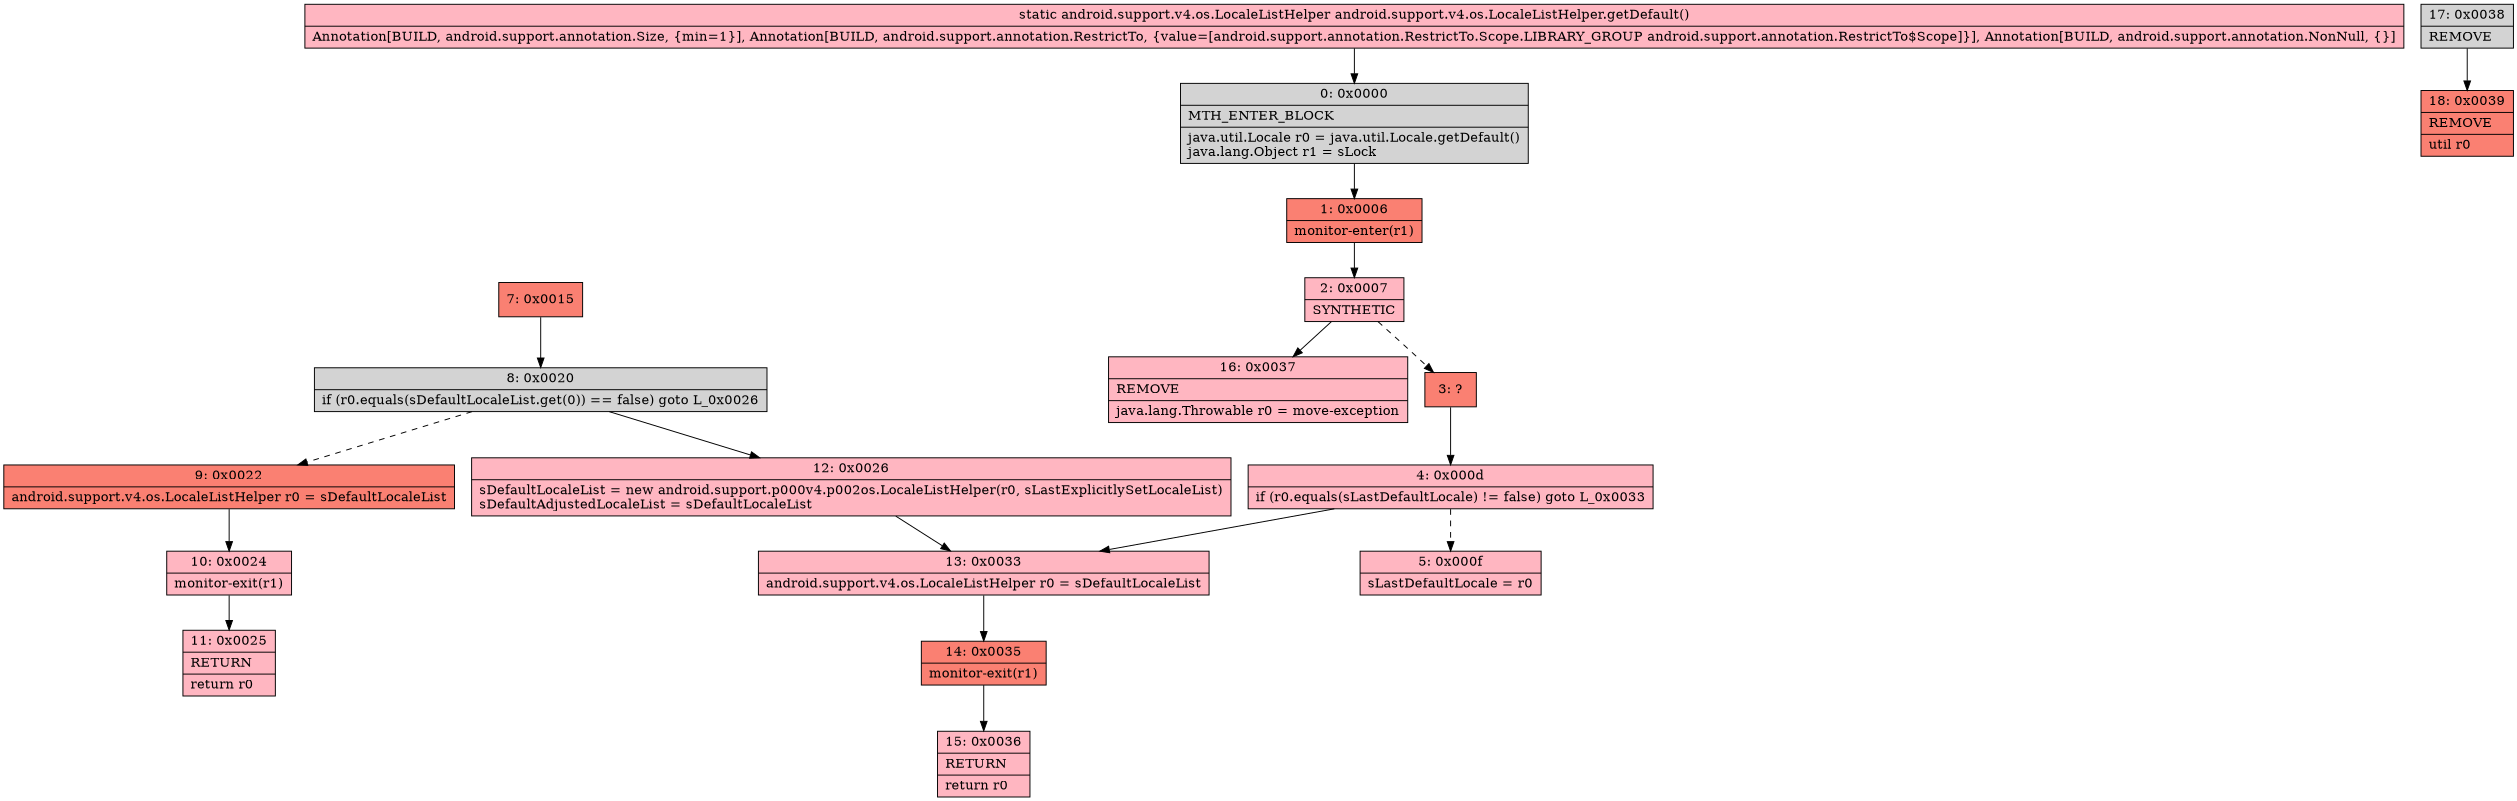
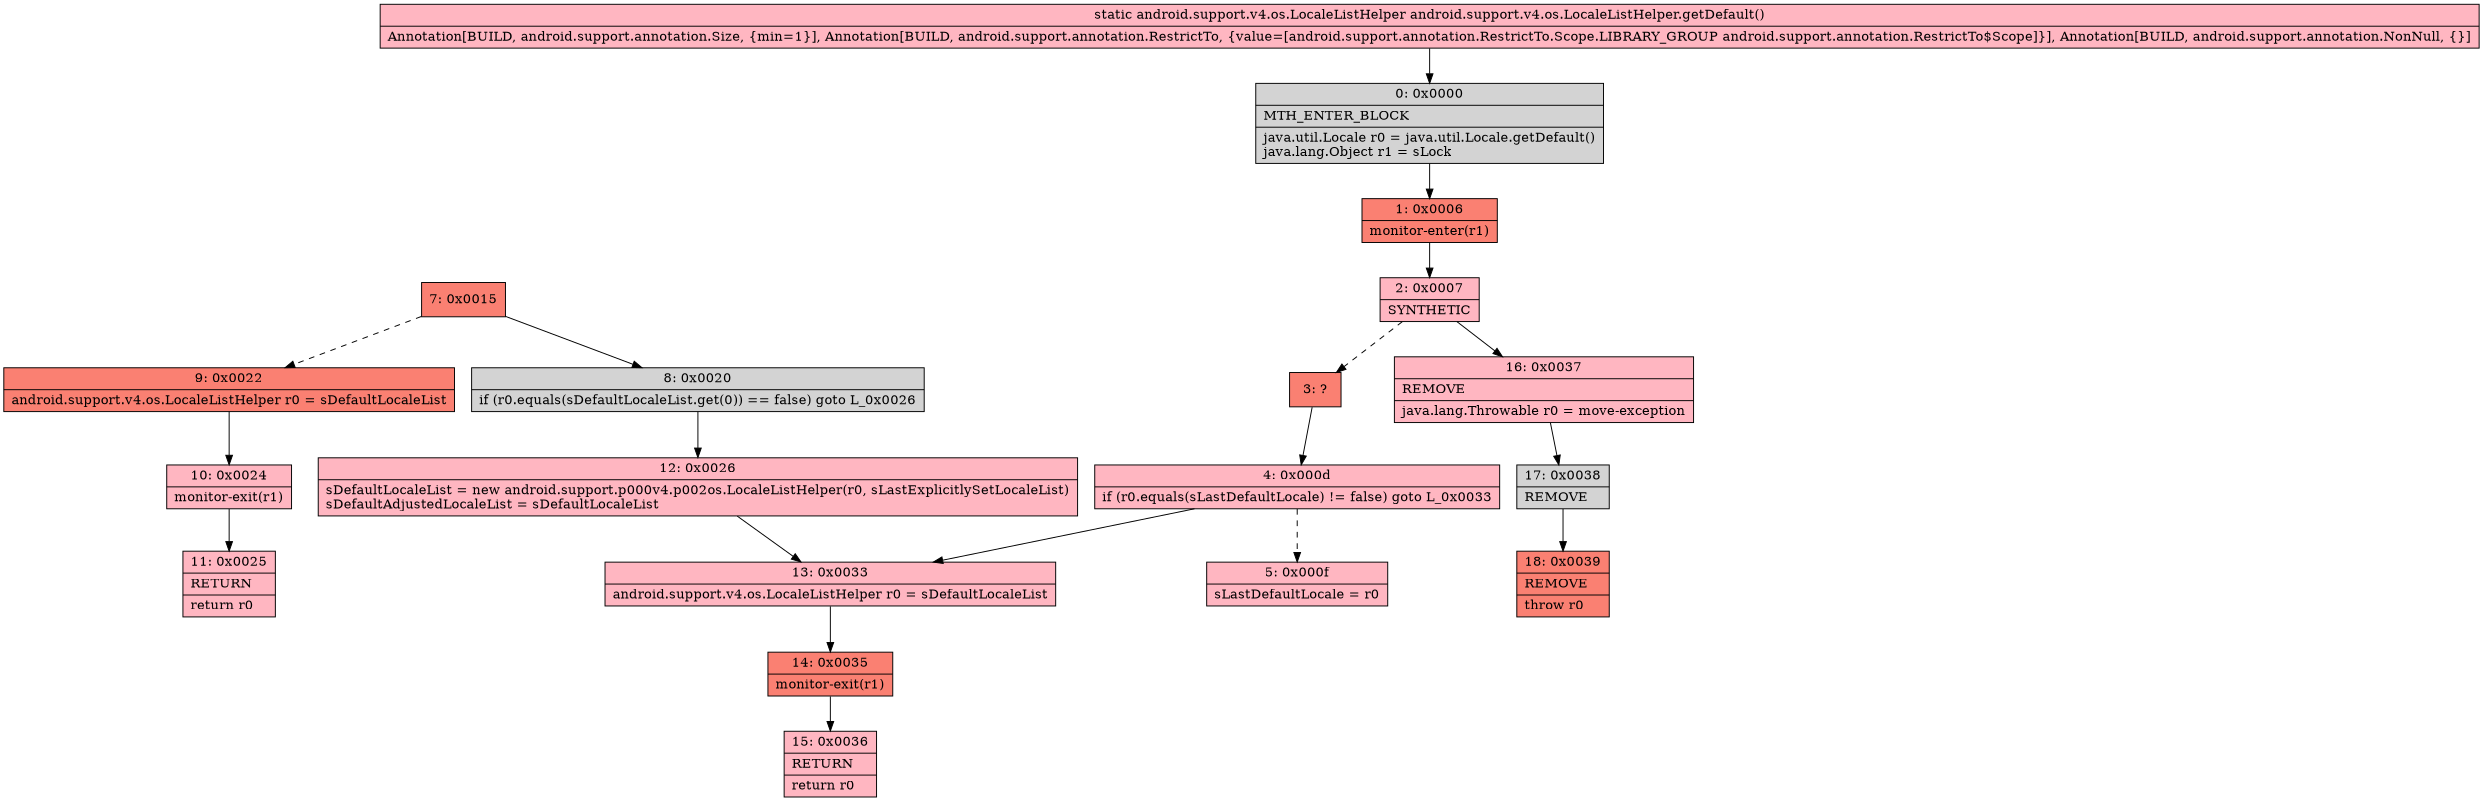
(2450, 145) -> (1554, 605)
(389, 437) -> (358, 340)
none -> (1554, 439)
